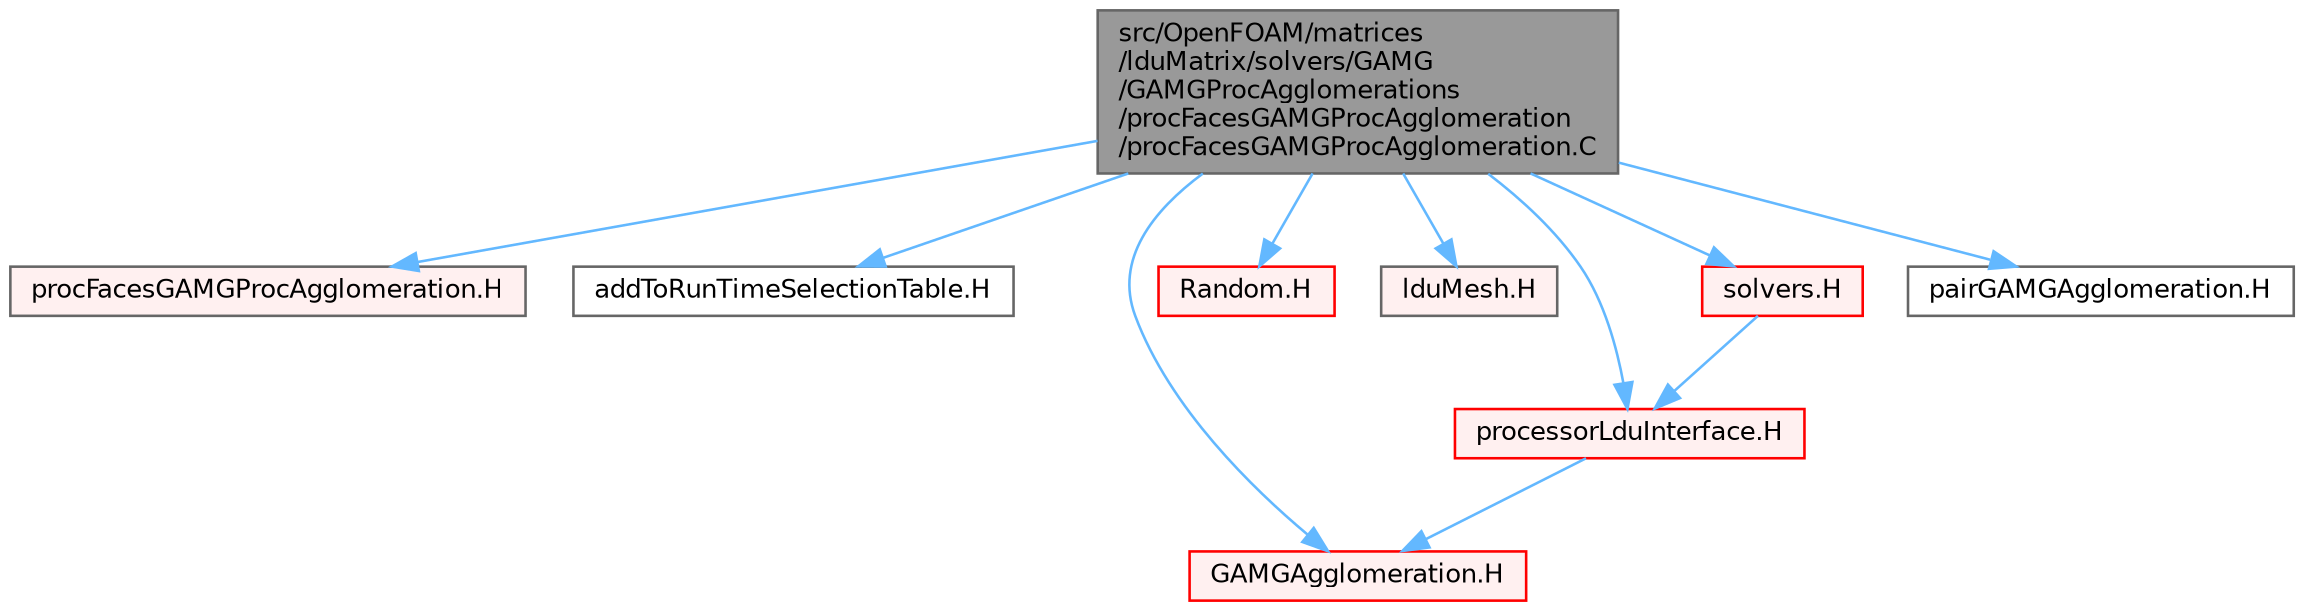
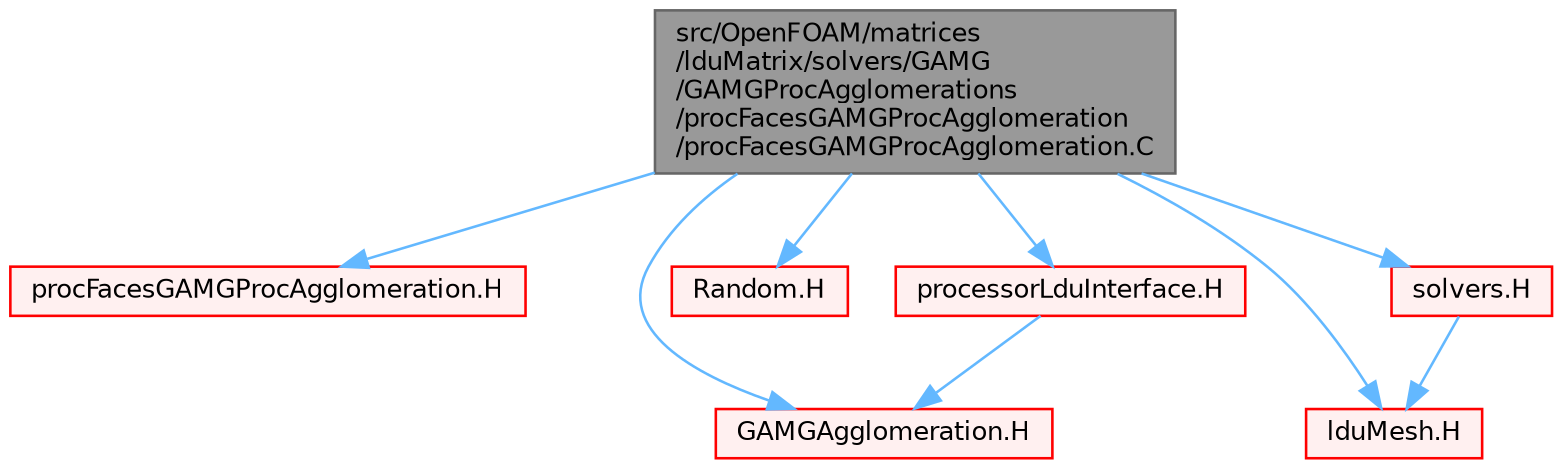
(268, 291) -> (268, 291)
(793, 291) -> none
(1469, 291) -> (1394, 434)
(2101, 291) -> none
(1716, 354) -> (1439, 351)
